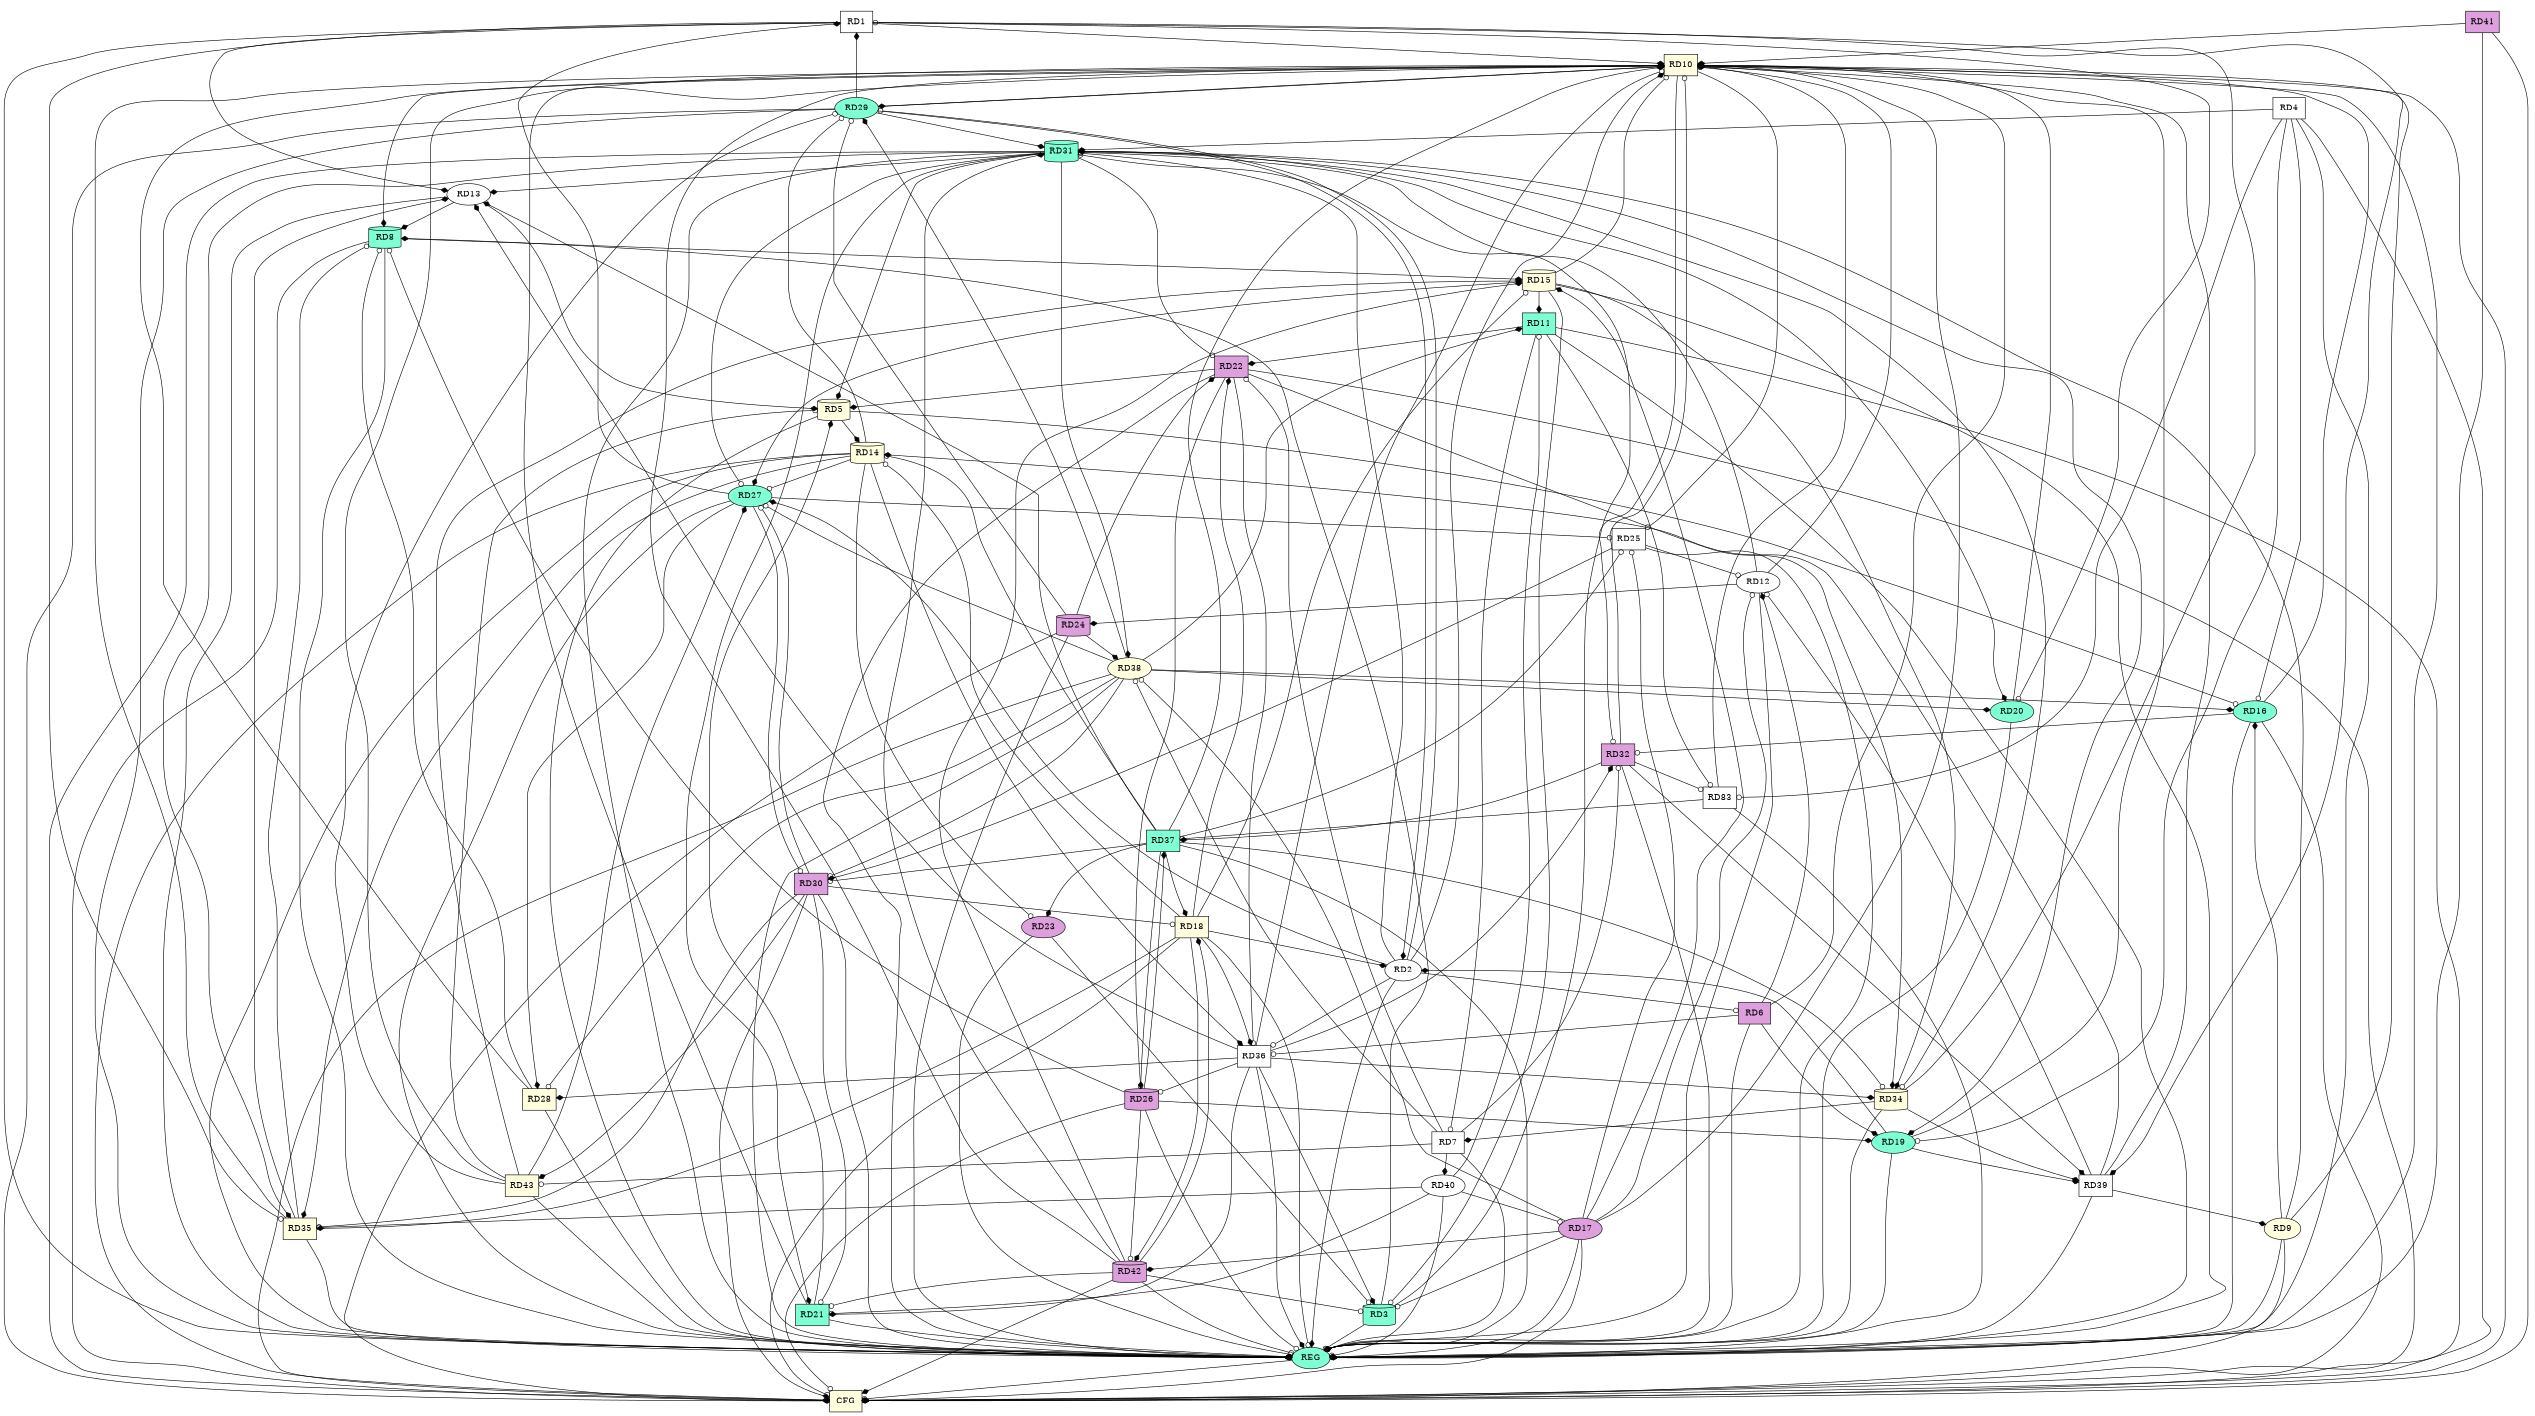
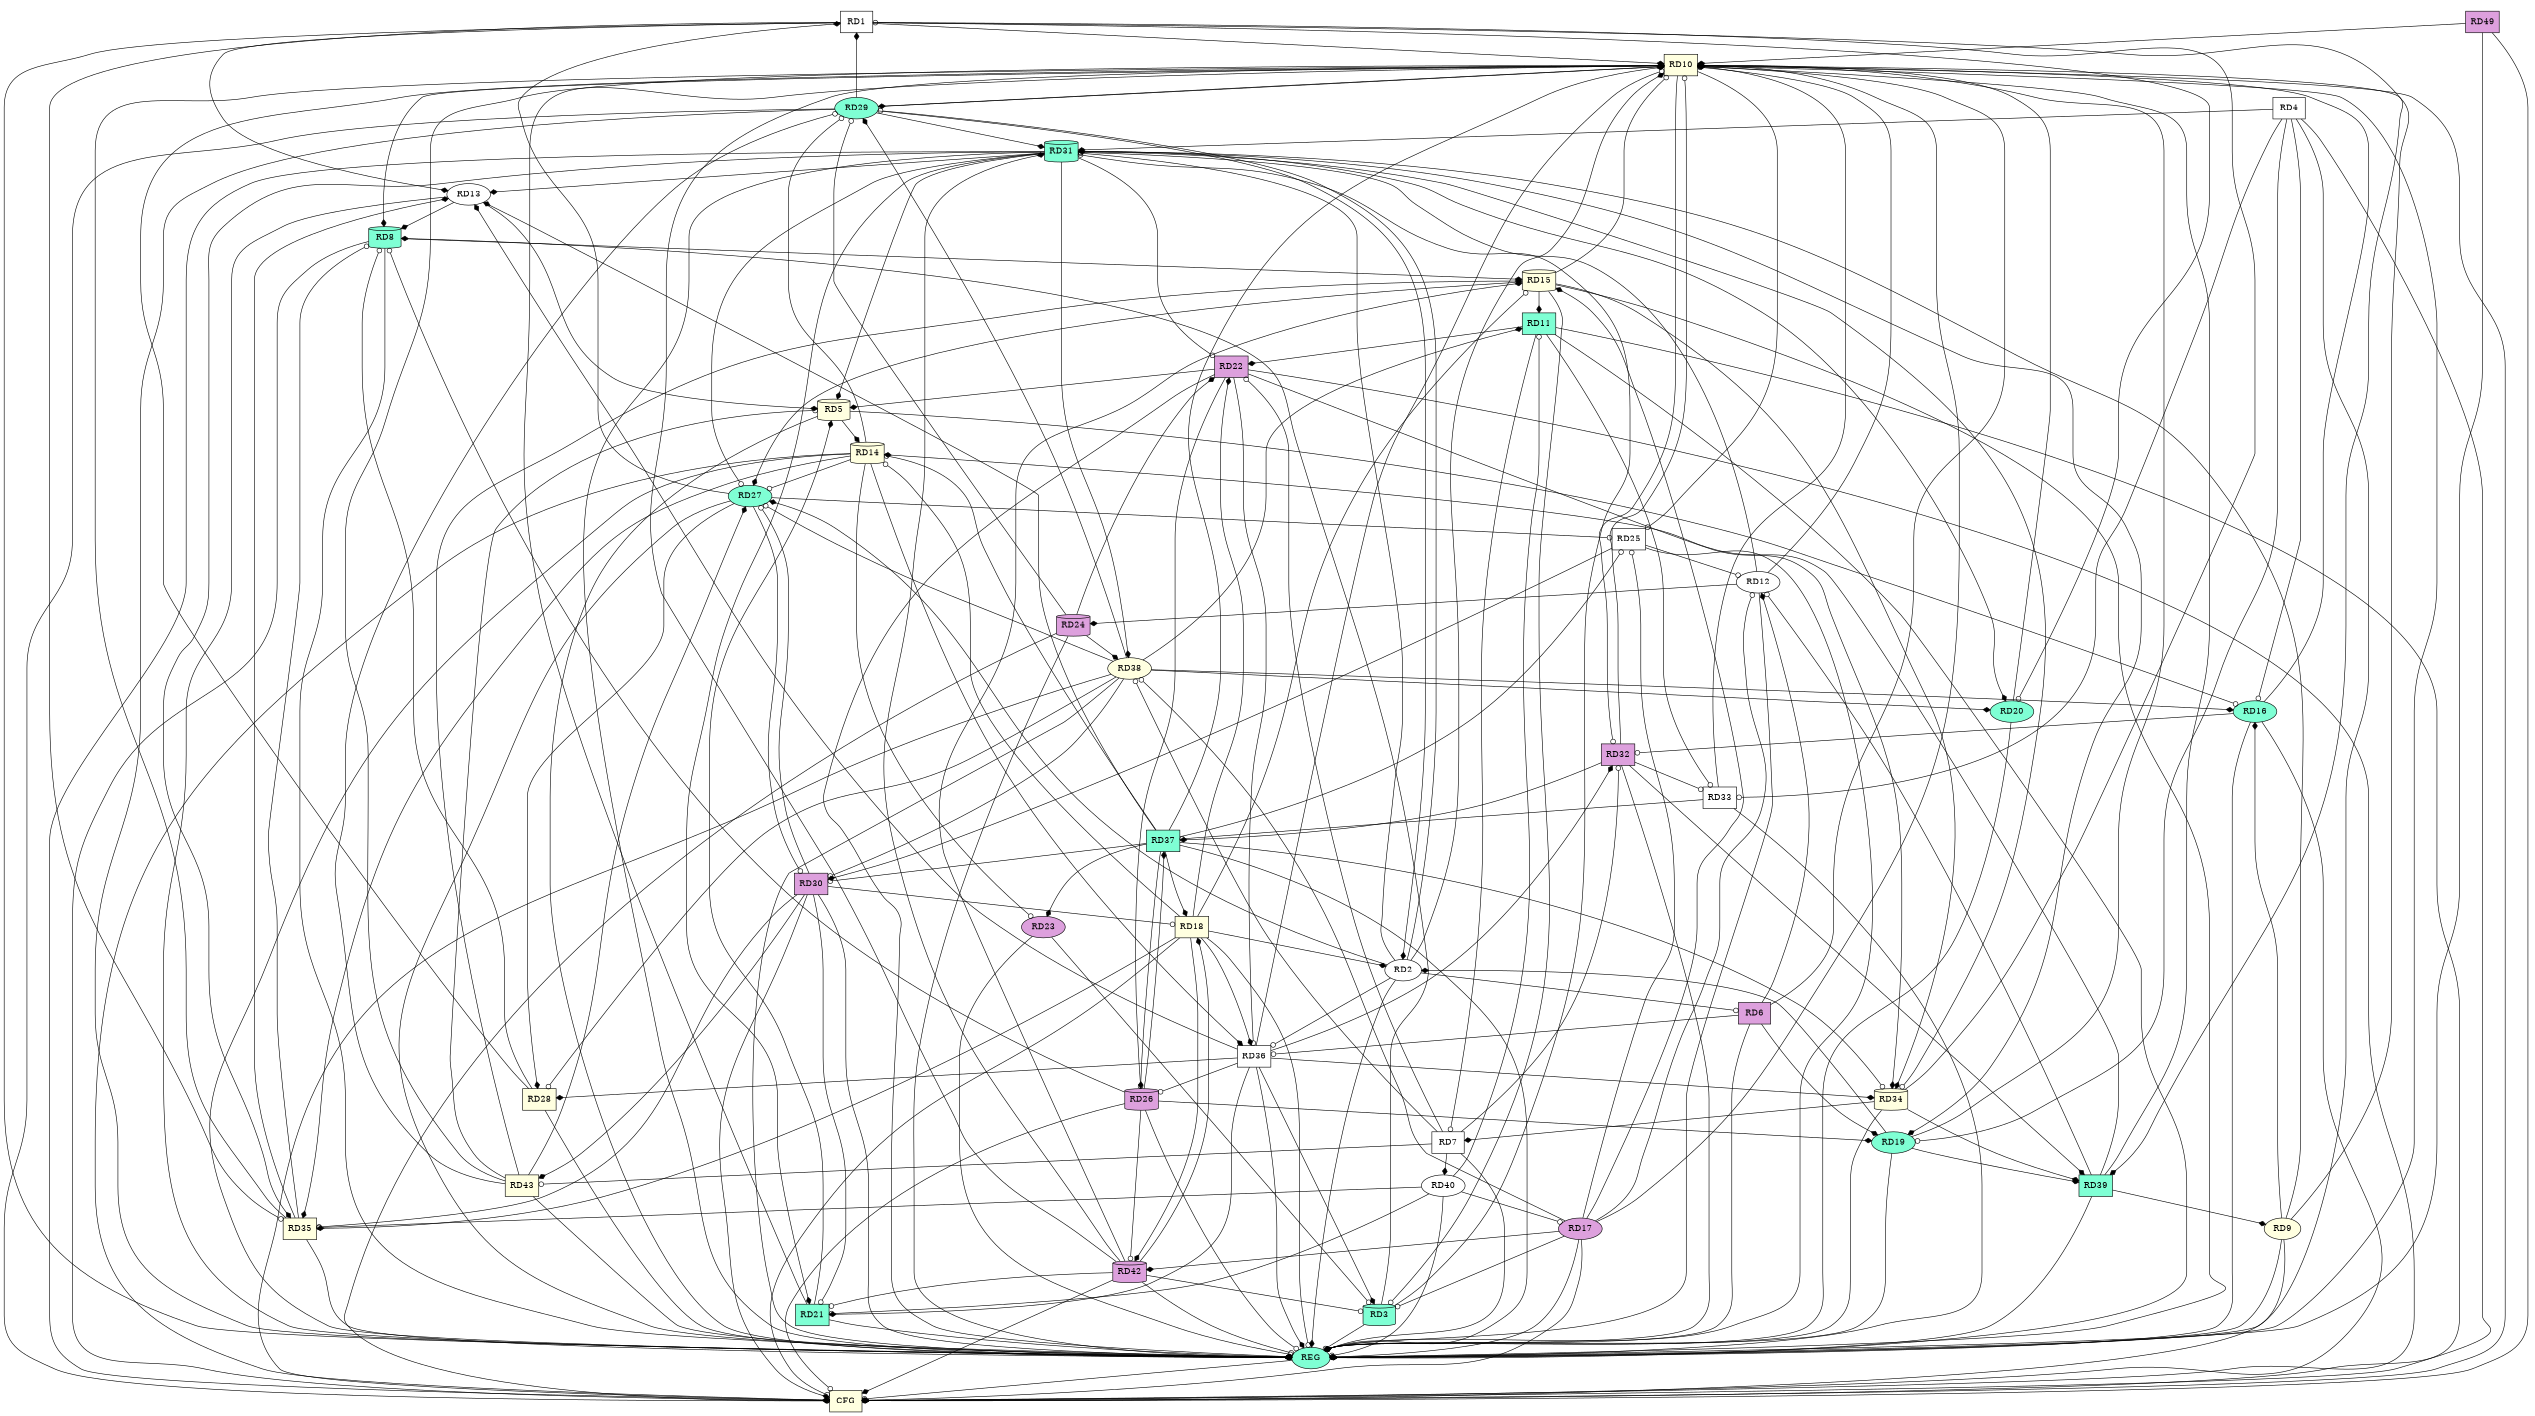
(2482, 22) -> (2482, 22)
(1720, 798) -> (1720, 798)
(2096, 1186) -> (2096, 1186)
